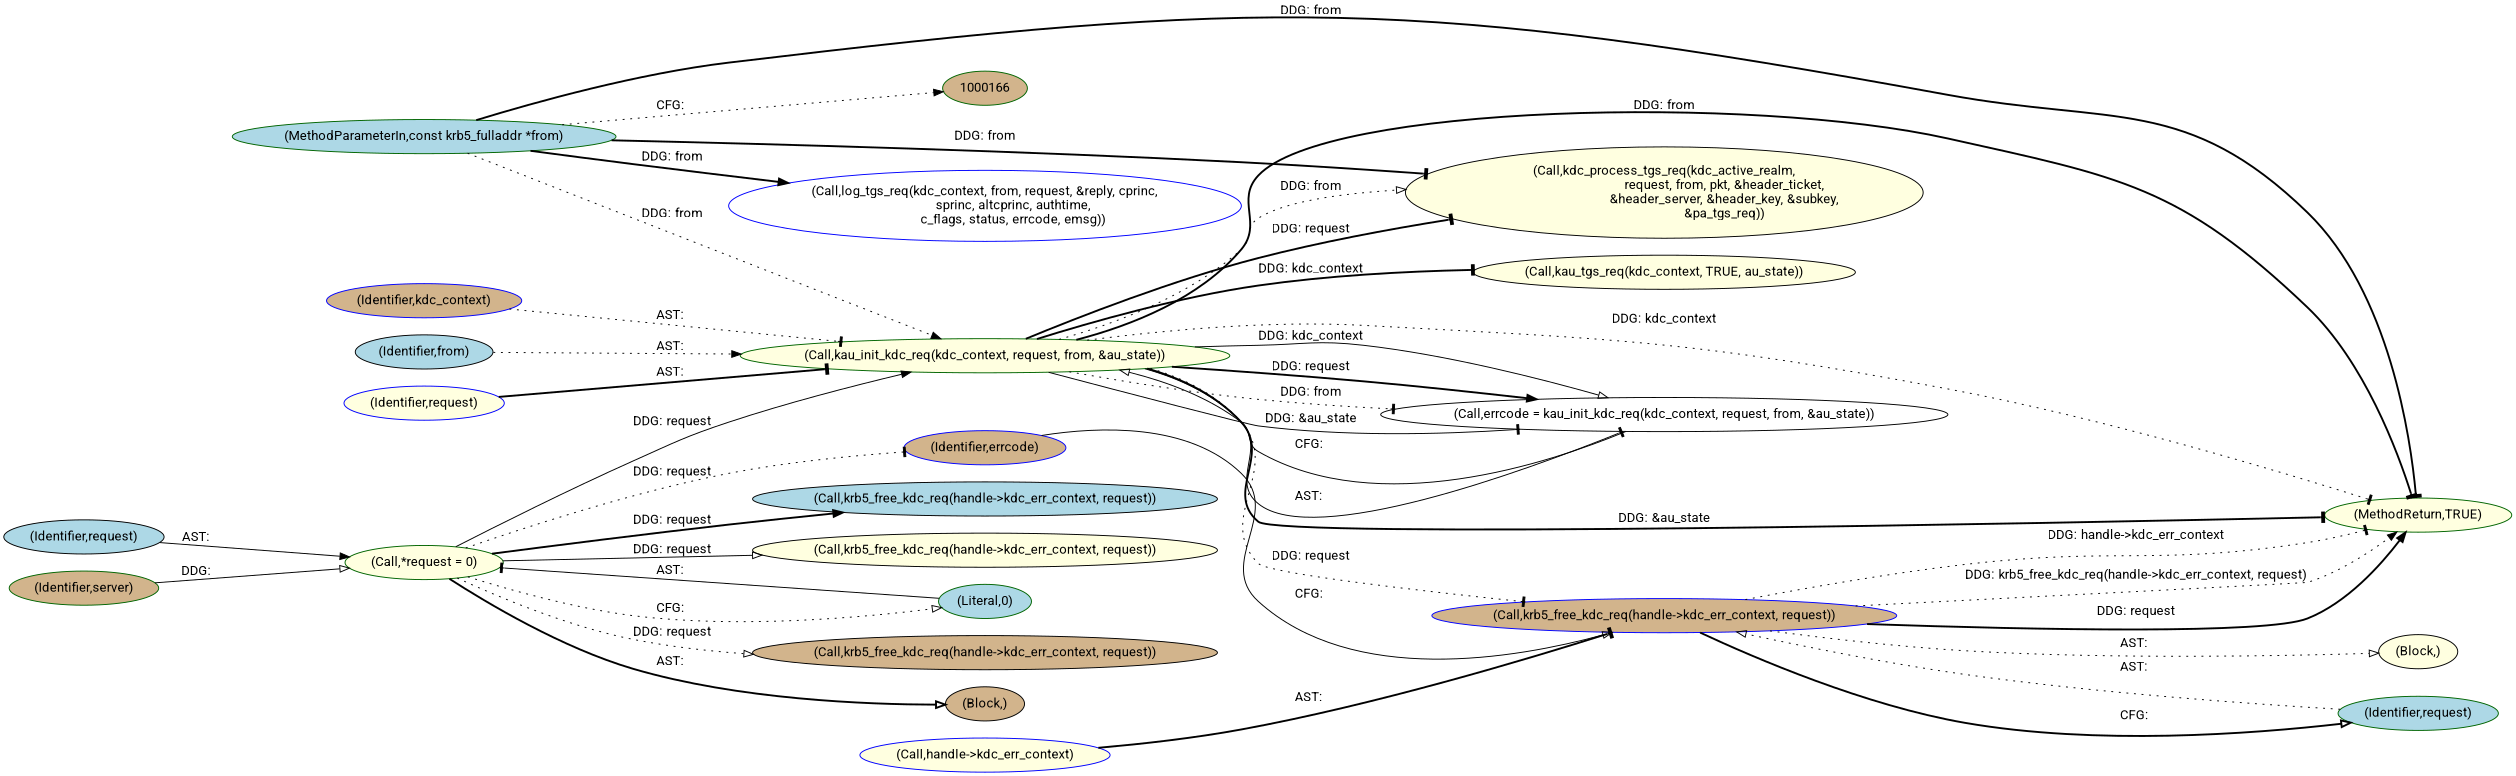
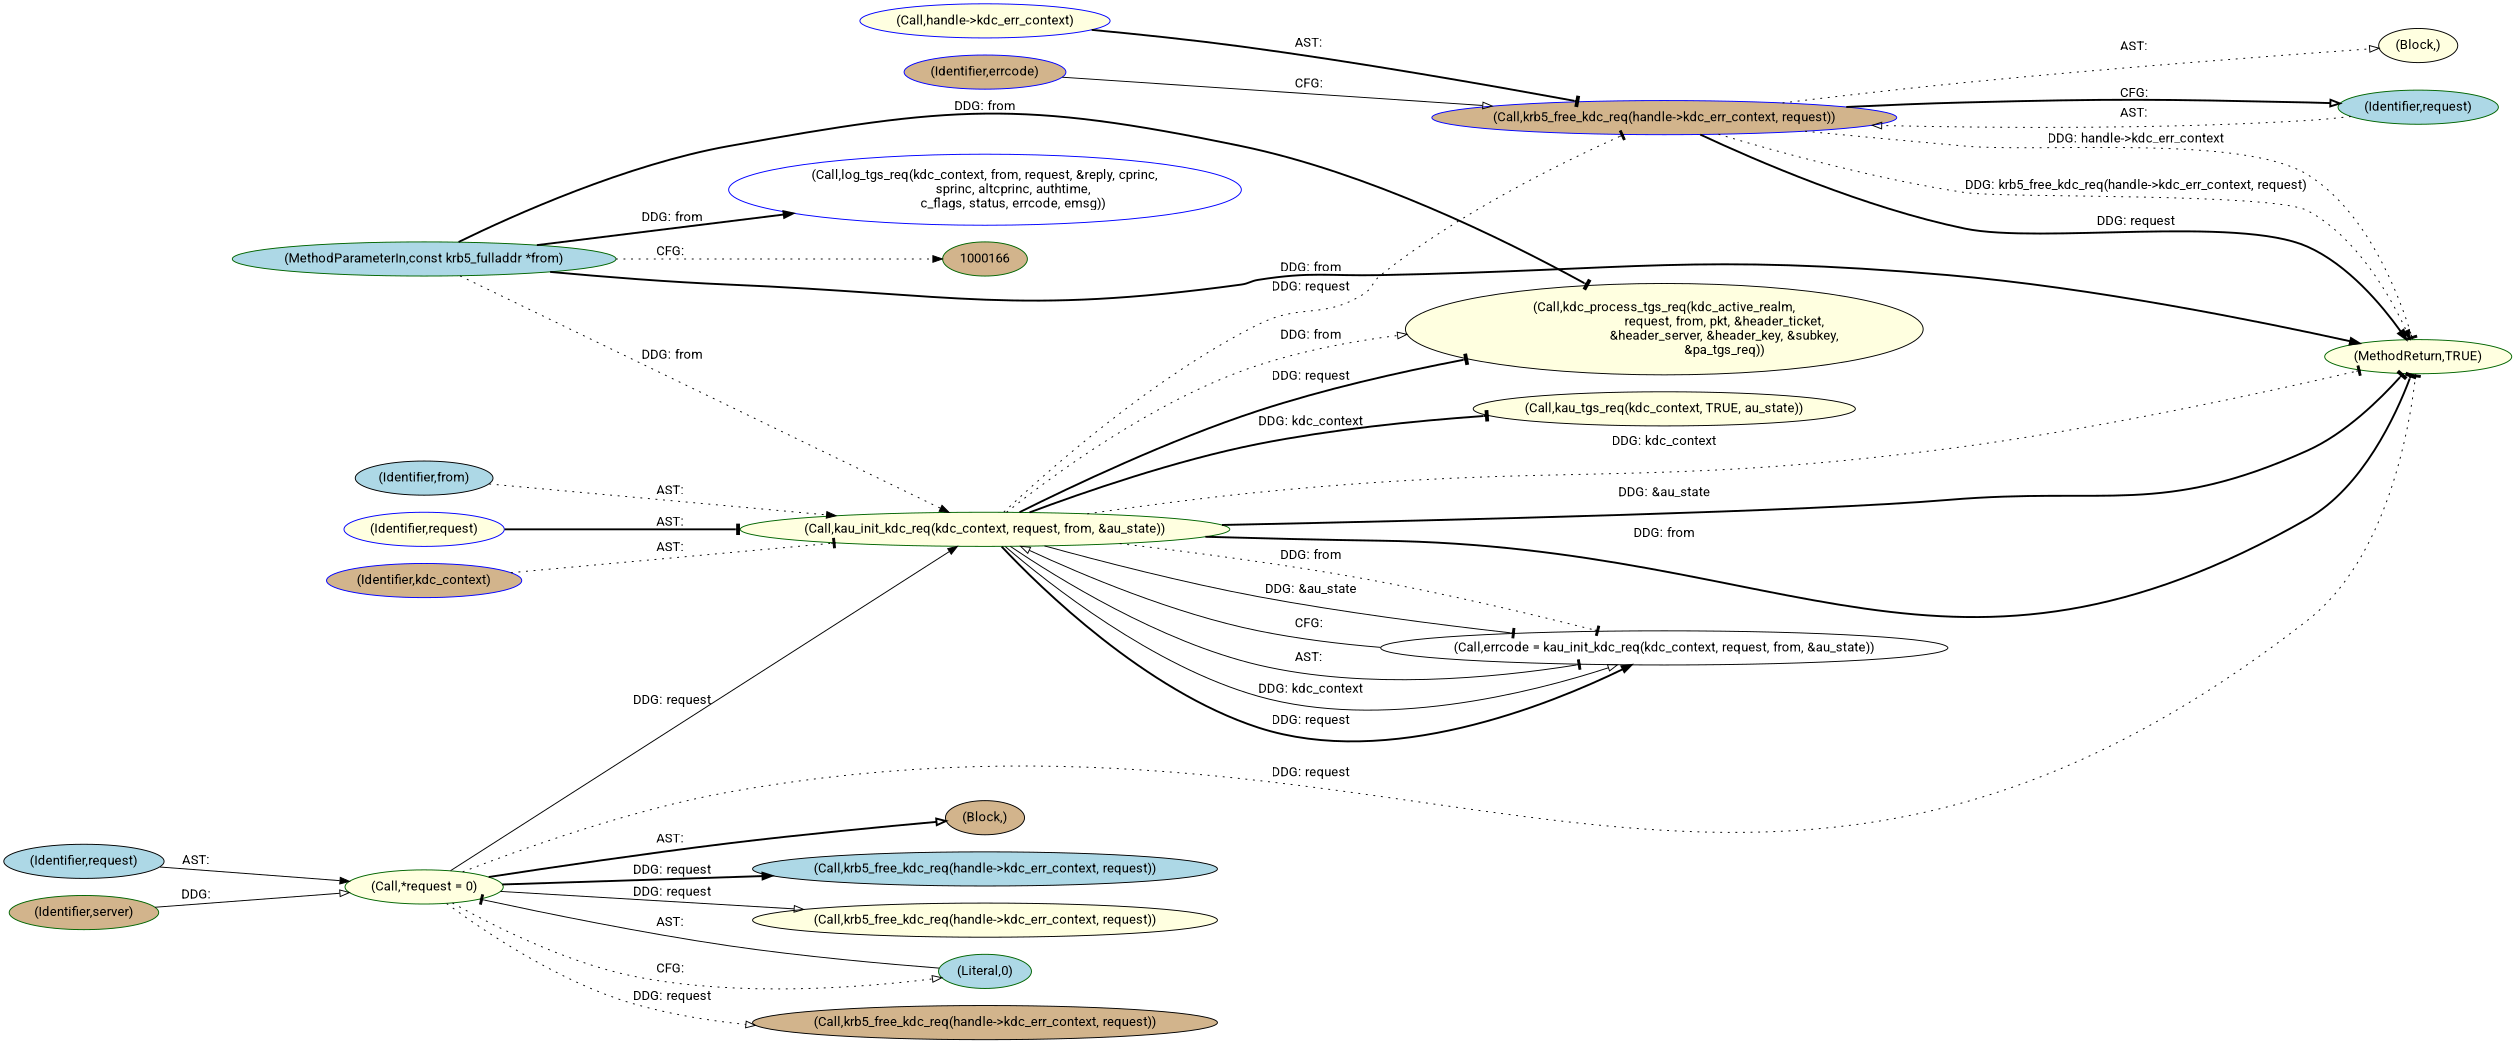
(1557, 34) -> (1452, 273)
(680, 484) -> (1537, 818)
